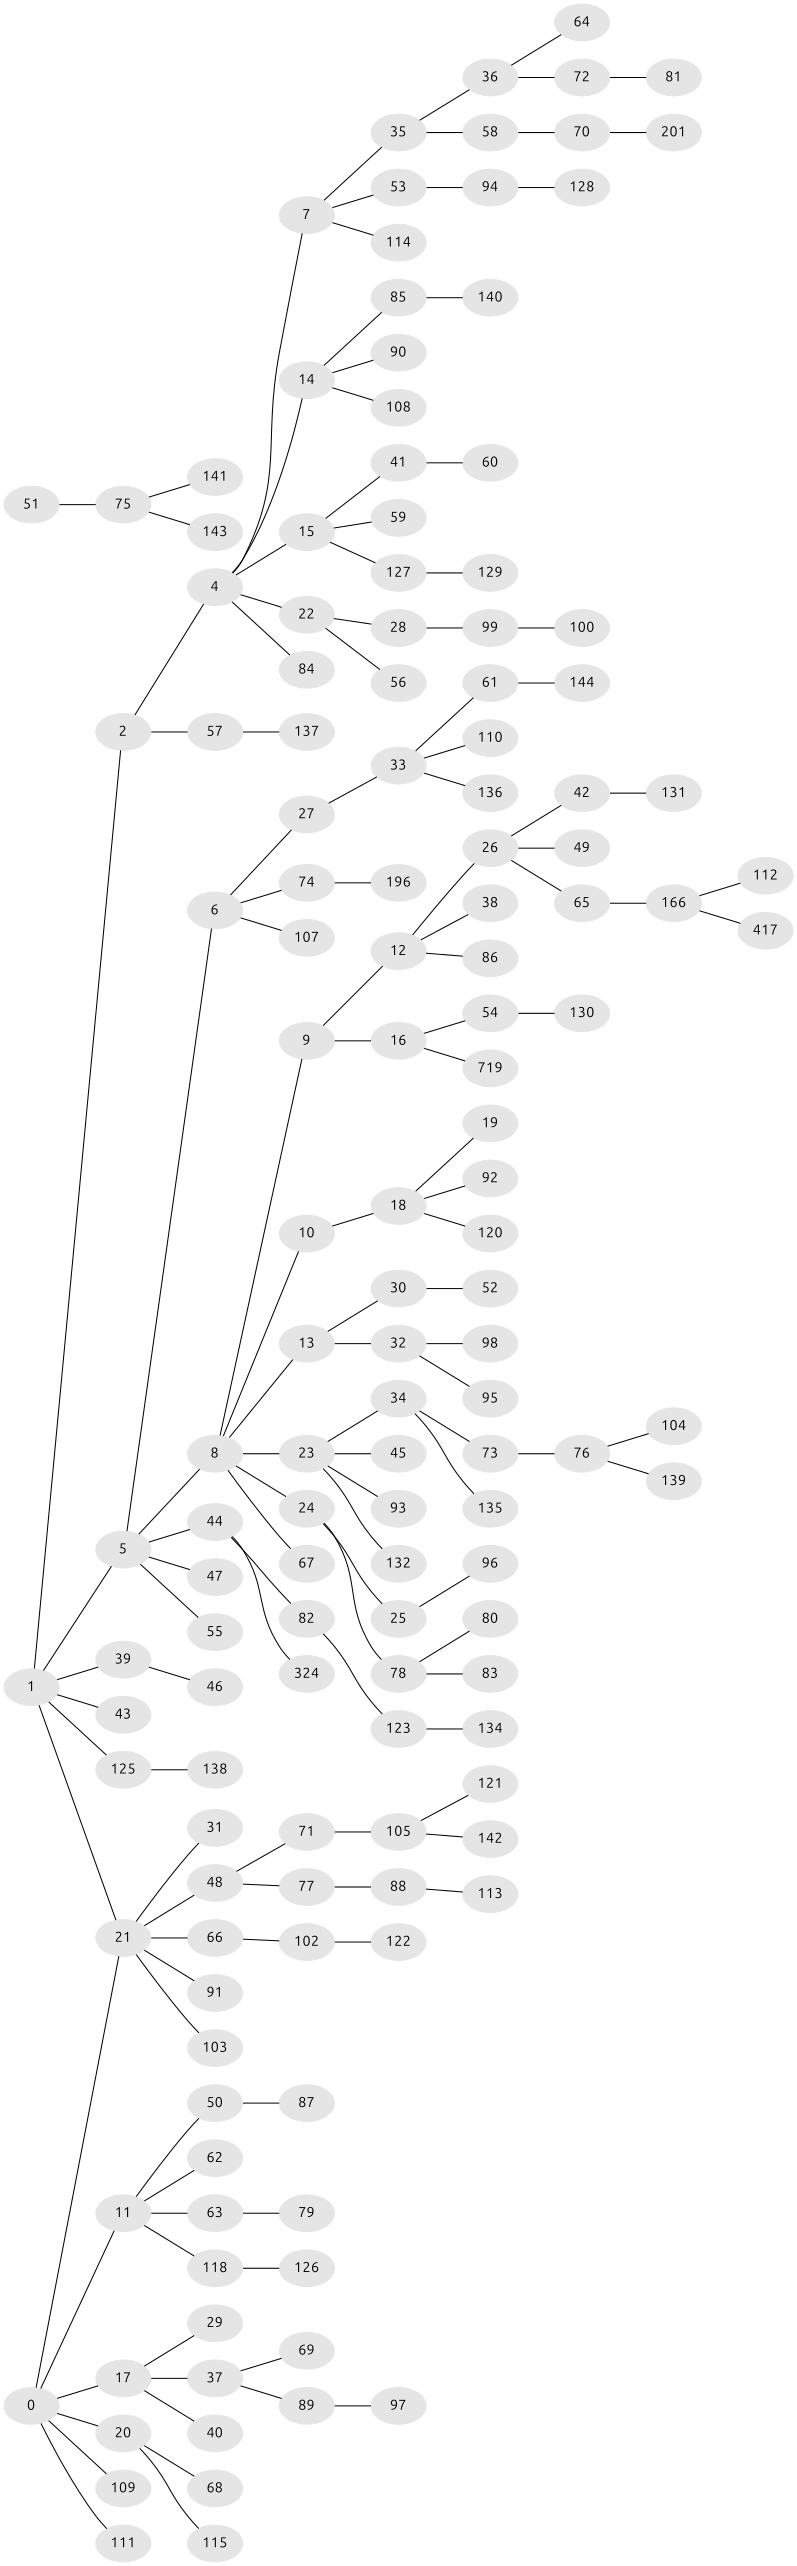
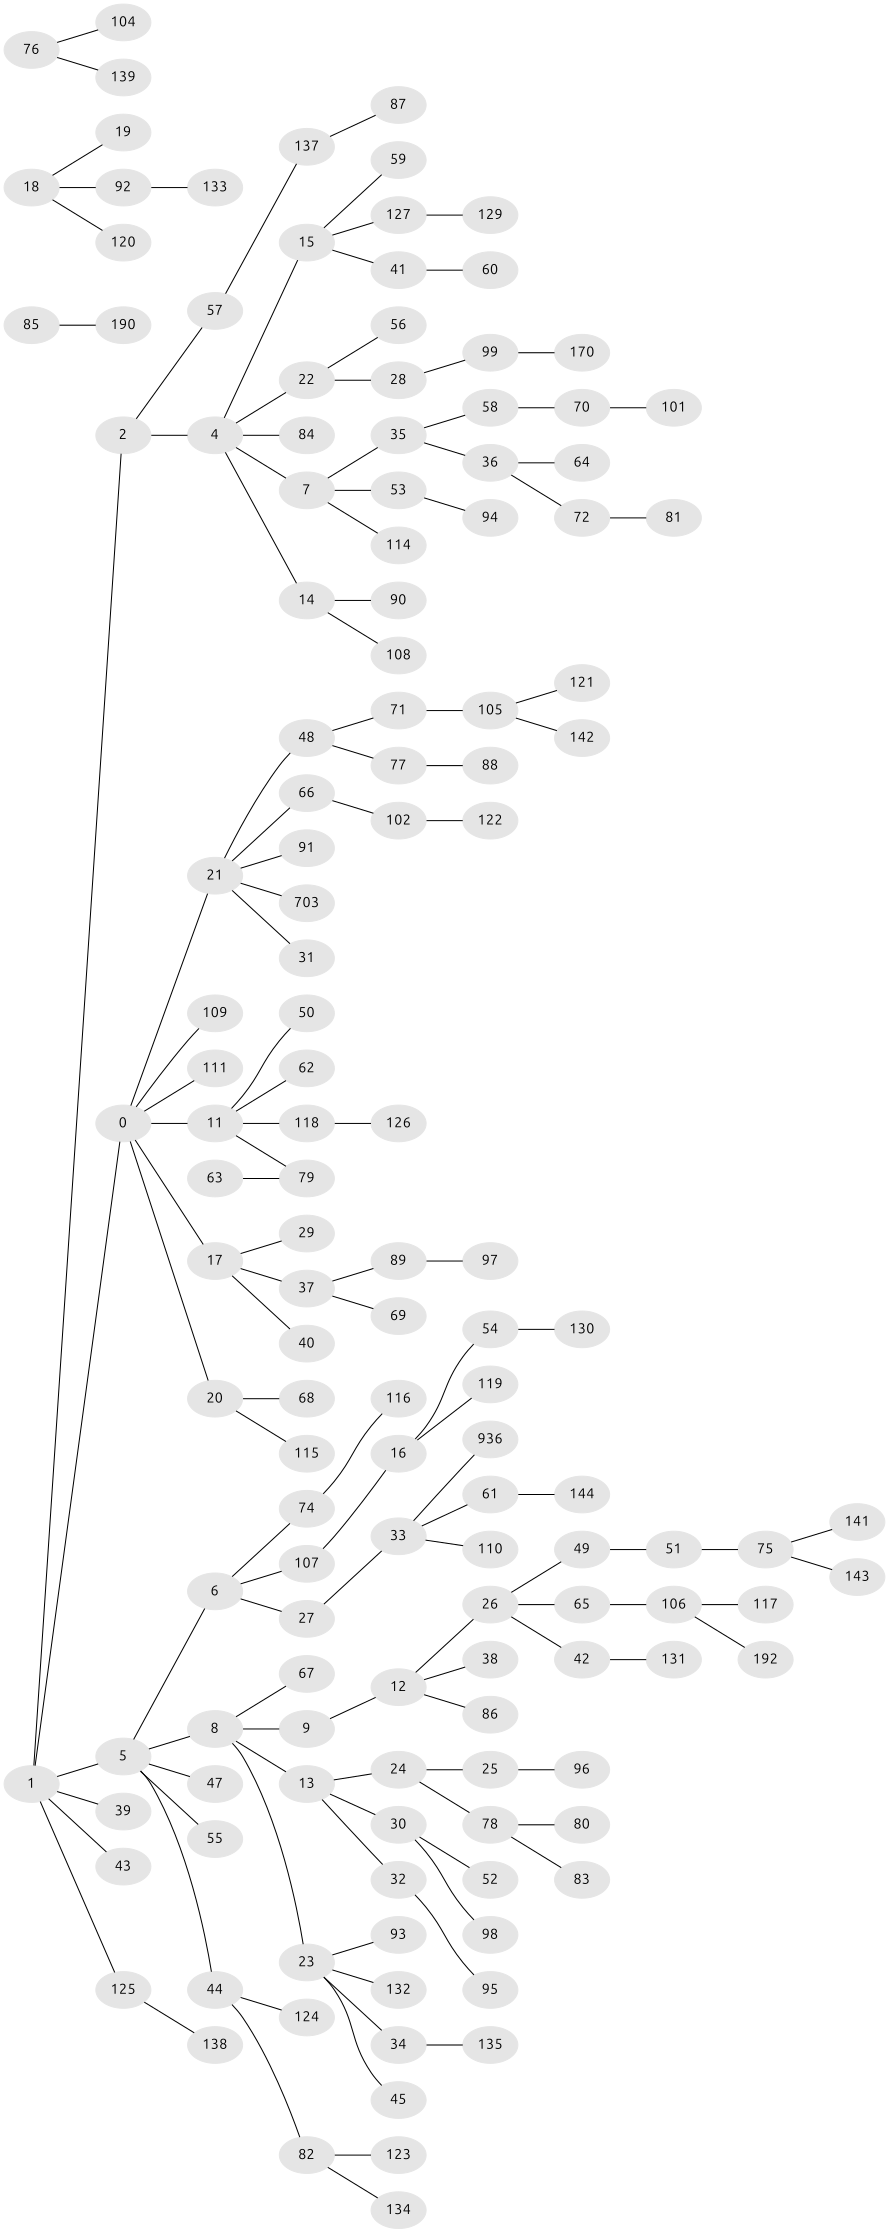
(674, 133) -> (674, 408)
none -> (215, 188)
(582, 188) -> none
(490, 298) -> (123, 325)
(353, 339) -> none
(582, 628) -> (582, 353)
(490, 793) -> (490, 1439)
(766, 876) -> (766, 1660)
(399, 883) -> (399, 1399)
(674, 903) -> (674, 1605)
(766, 931) -> (766, 1605)
(353, 1041) -> (356, 1510)
(490, 1068) -> (490, 1384)
(307, 1234) -> none
(445, 1344) -> (444, 1880)
(490, 1454) -> none
(261, 1481) -> (353, 1777)
none -> (628, 1550)
(307, 1674) -> (307, 2017)
(215, 1687) -> none
(445, 1729) -> (353, 2183)
(78, 1813) -> (77, 1454)
(490, 1894) -> none
(215, 2048) -> (307, 903)
(261, 2103) -> (353, 126)
(169, 2213) -> (261, 1151)
